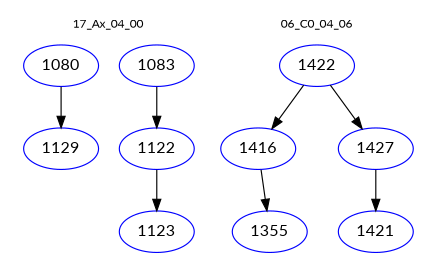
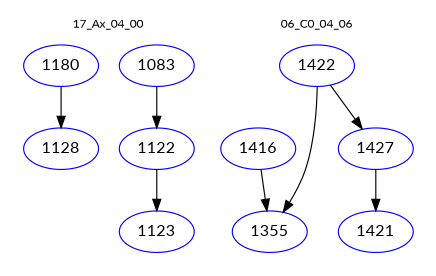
(61, 66) -> (61, 66)
(291, 102) -> (311, 147)
(61, 149) -> (61, 149)
